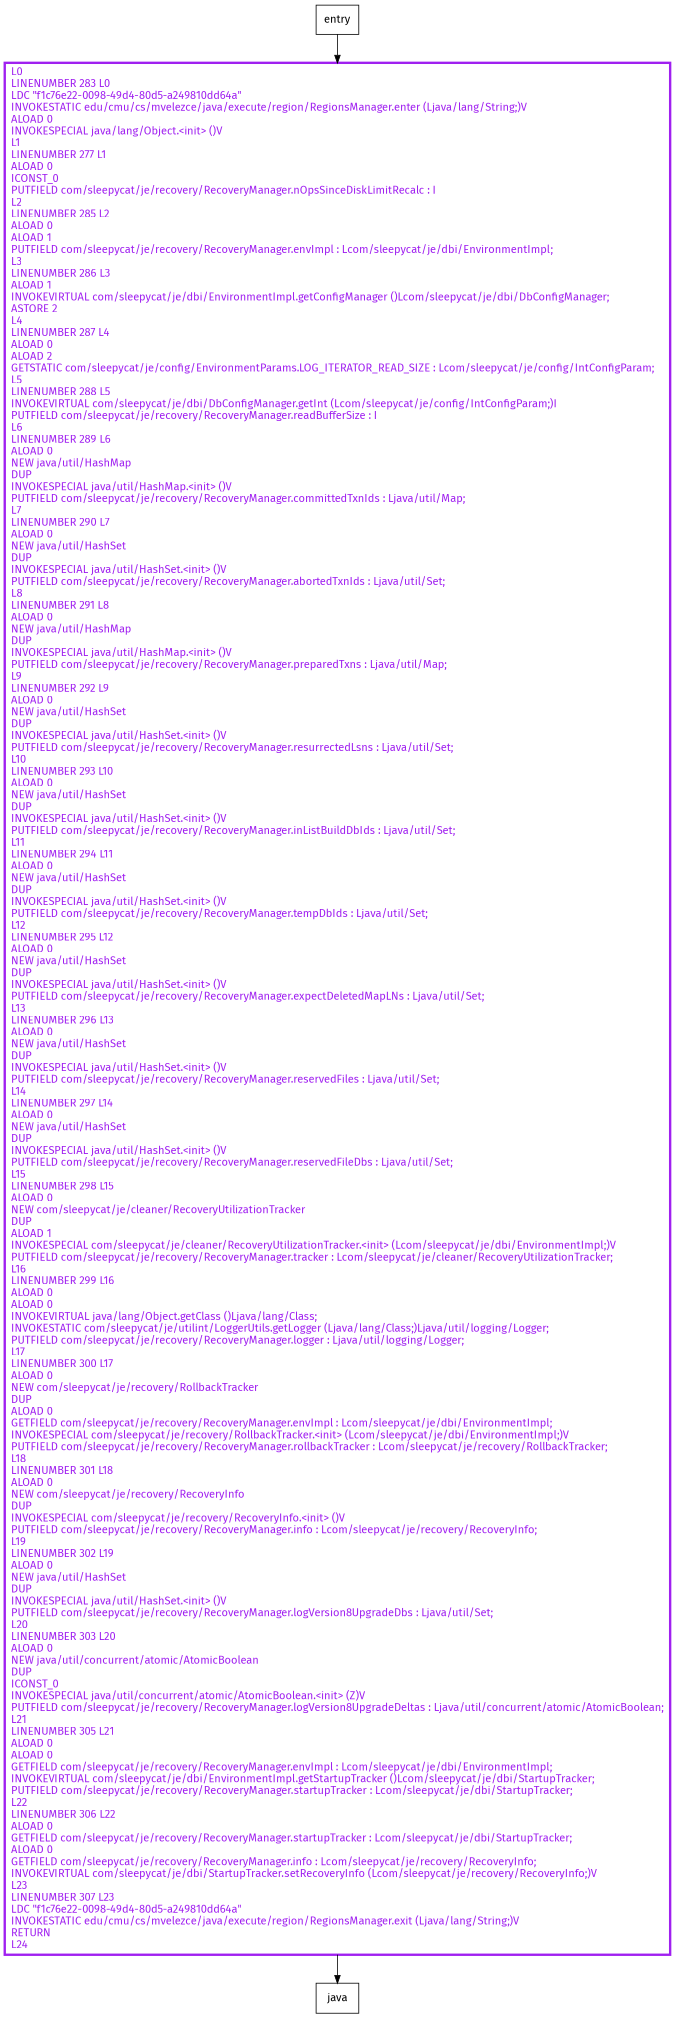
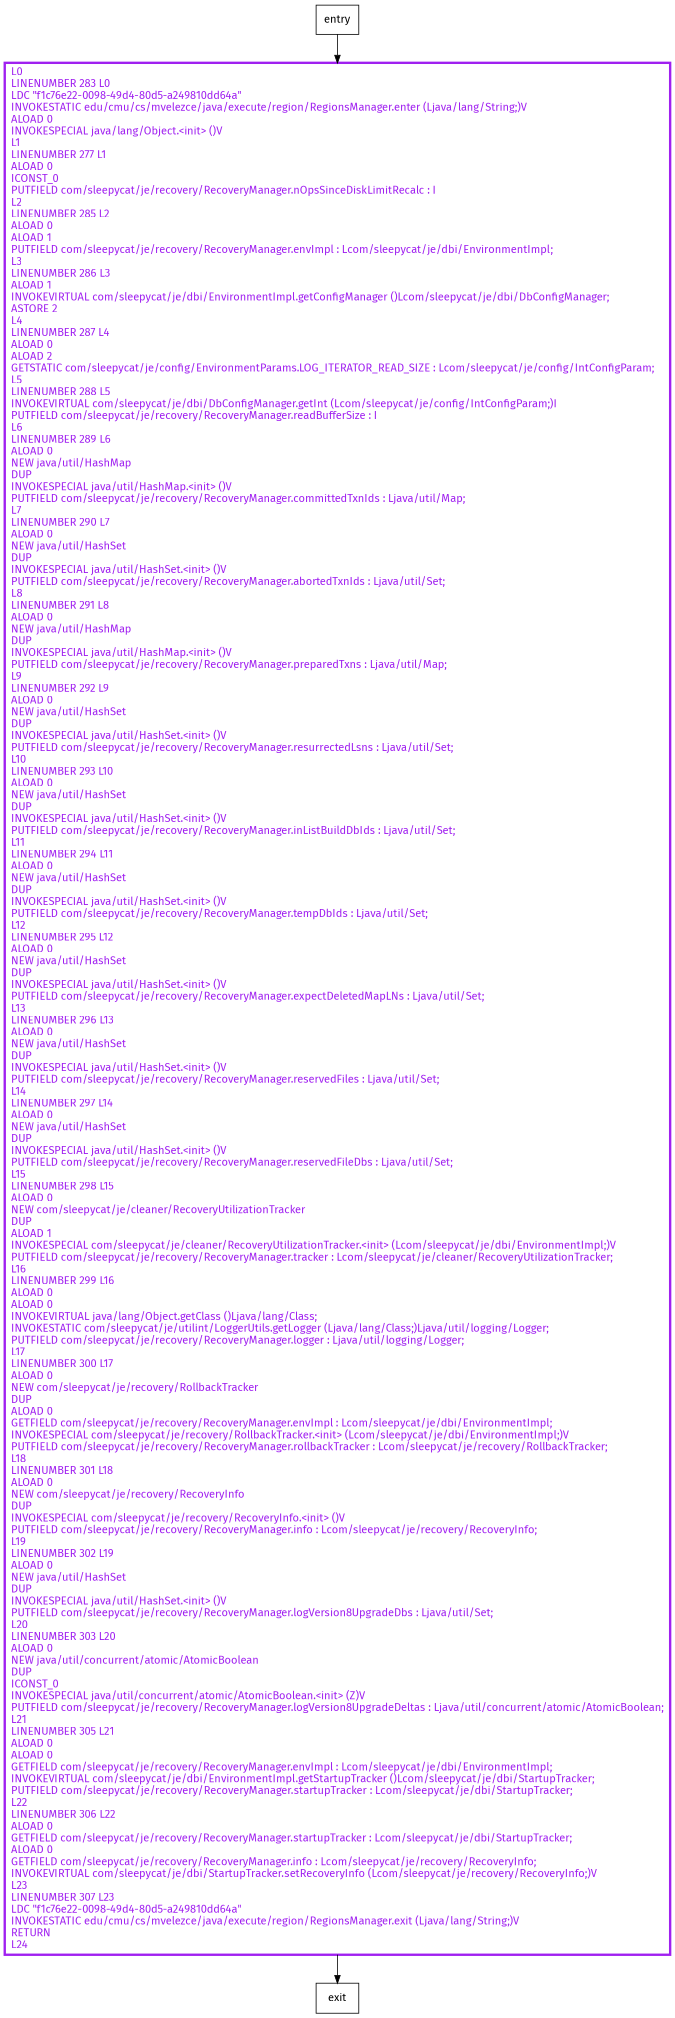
(337, 1998) -> (337, 1998)
